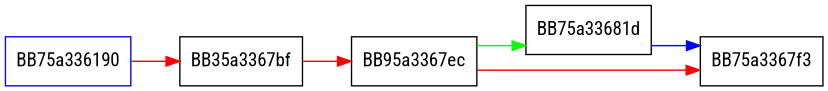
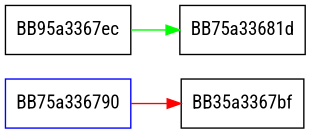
(68, 61) -> (68, 104)
(320, 61) -> none
(762, 61) -> none
